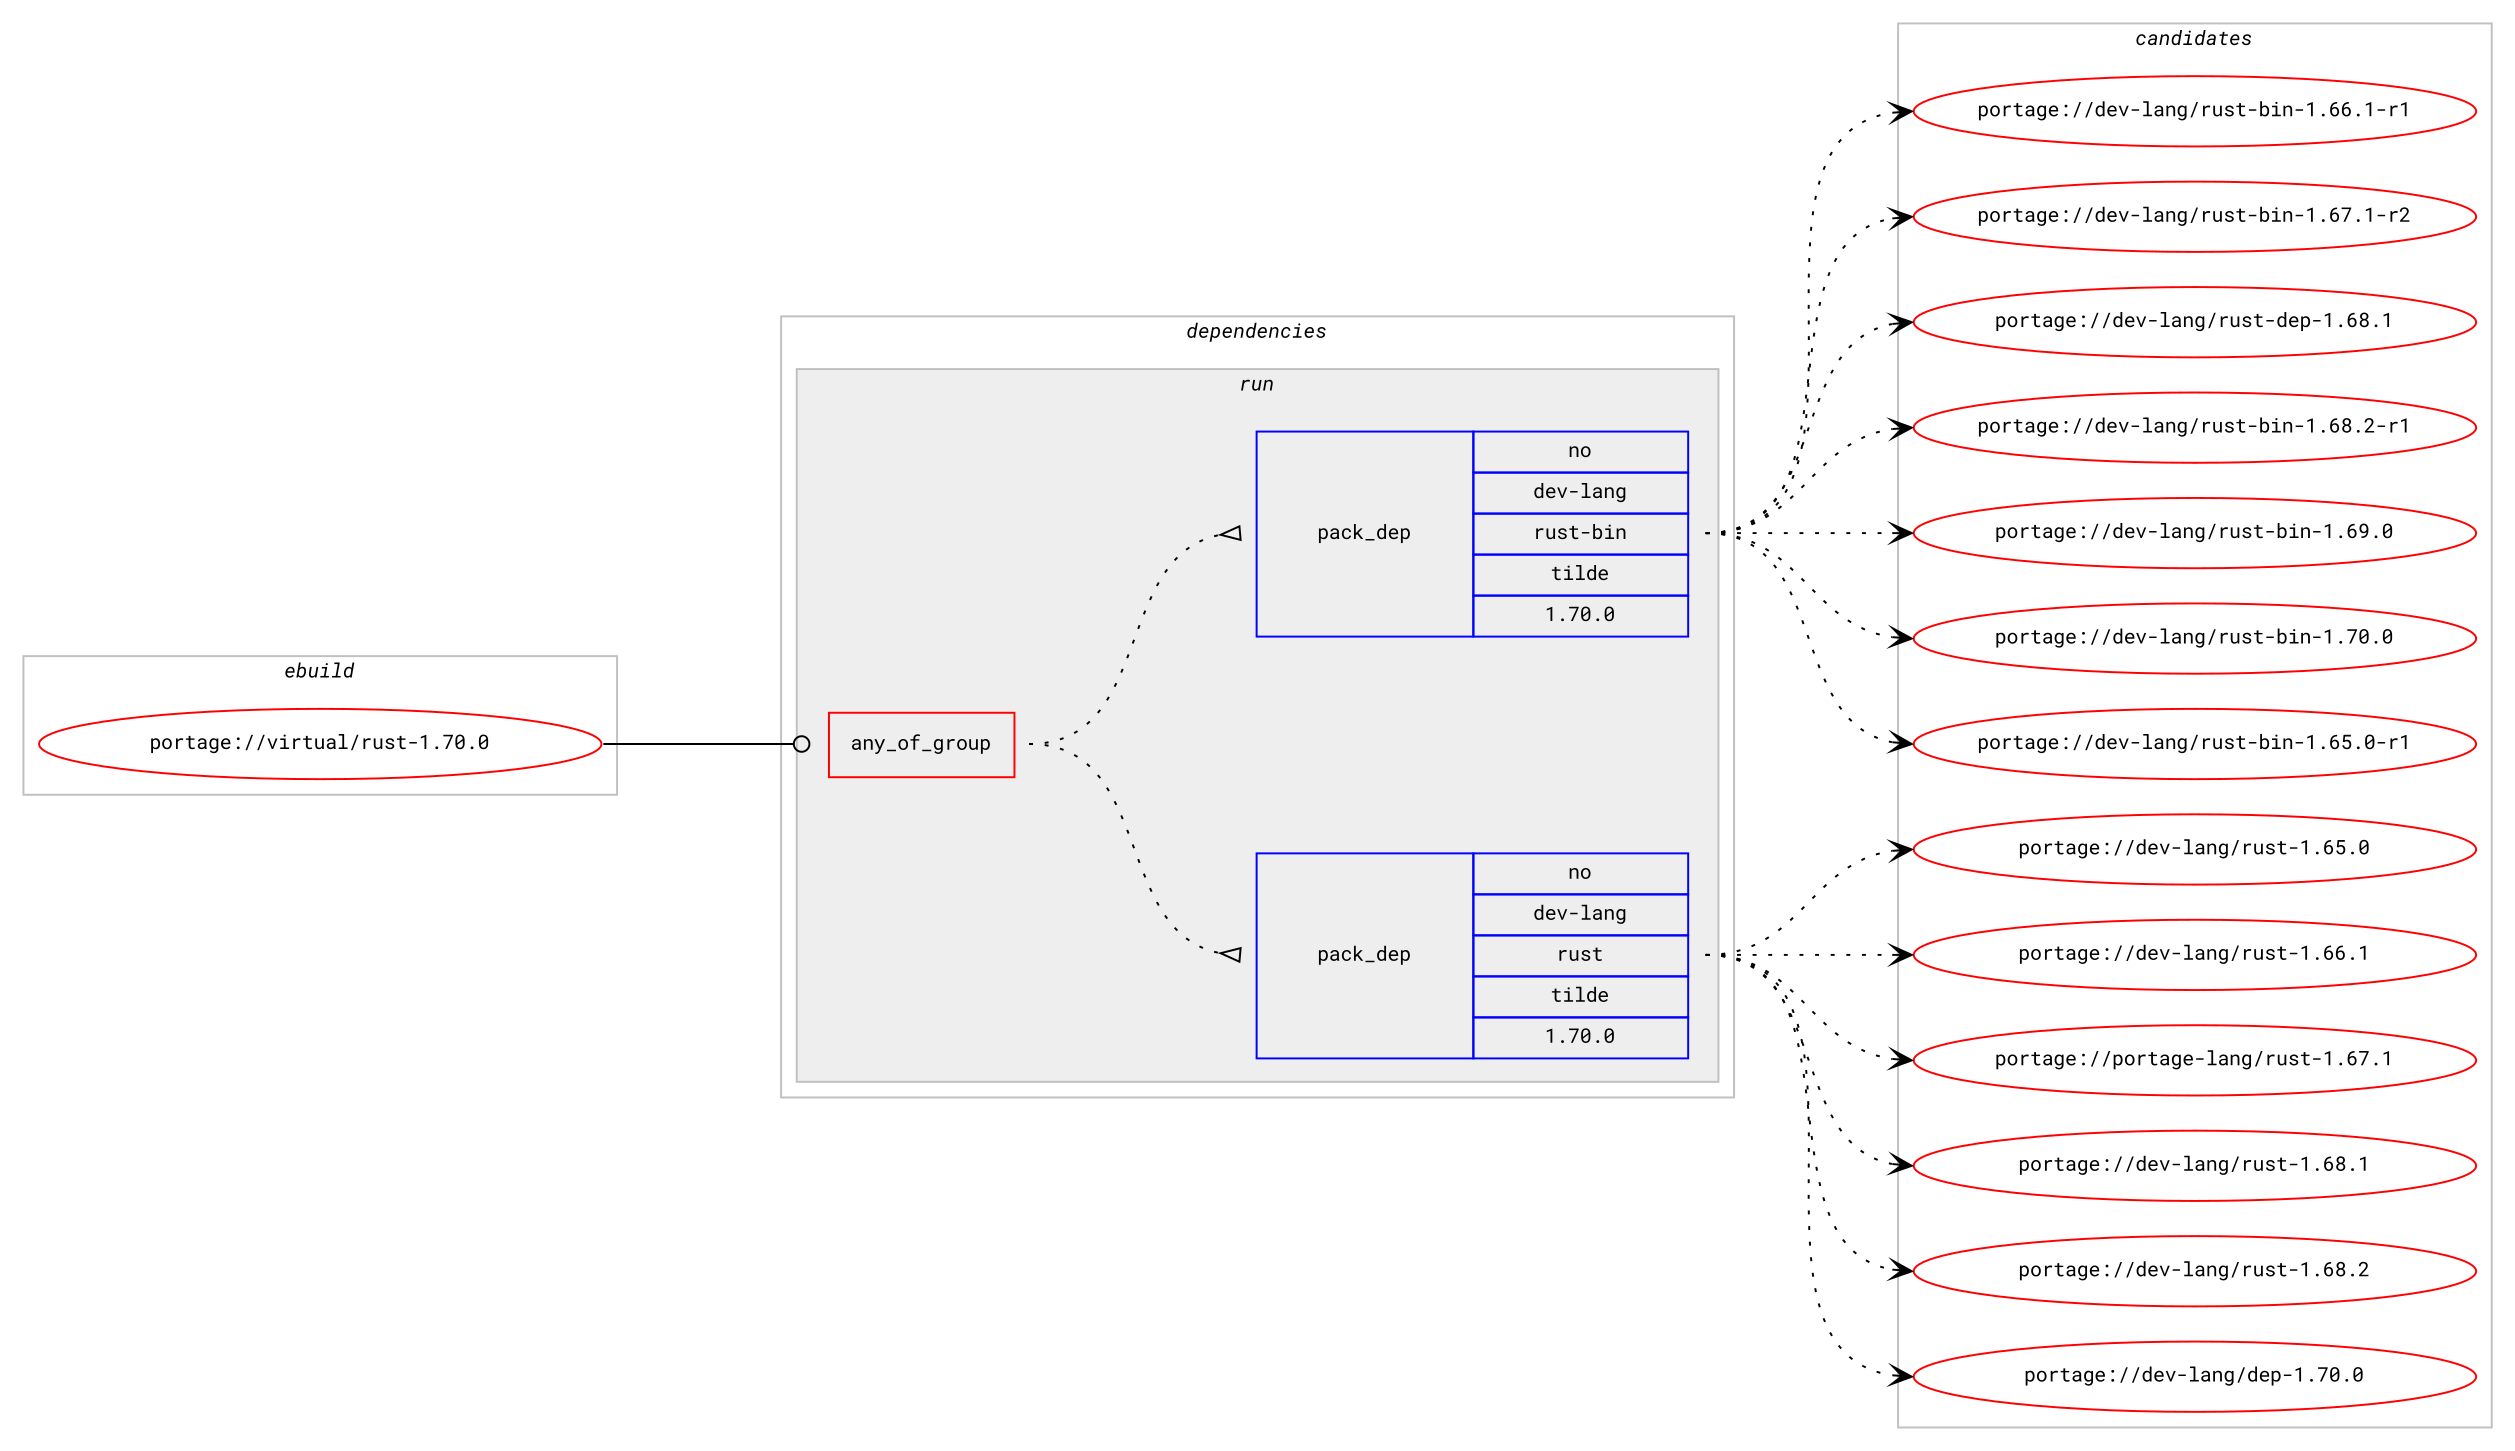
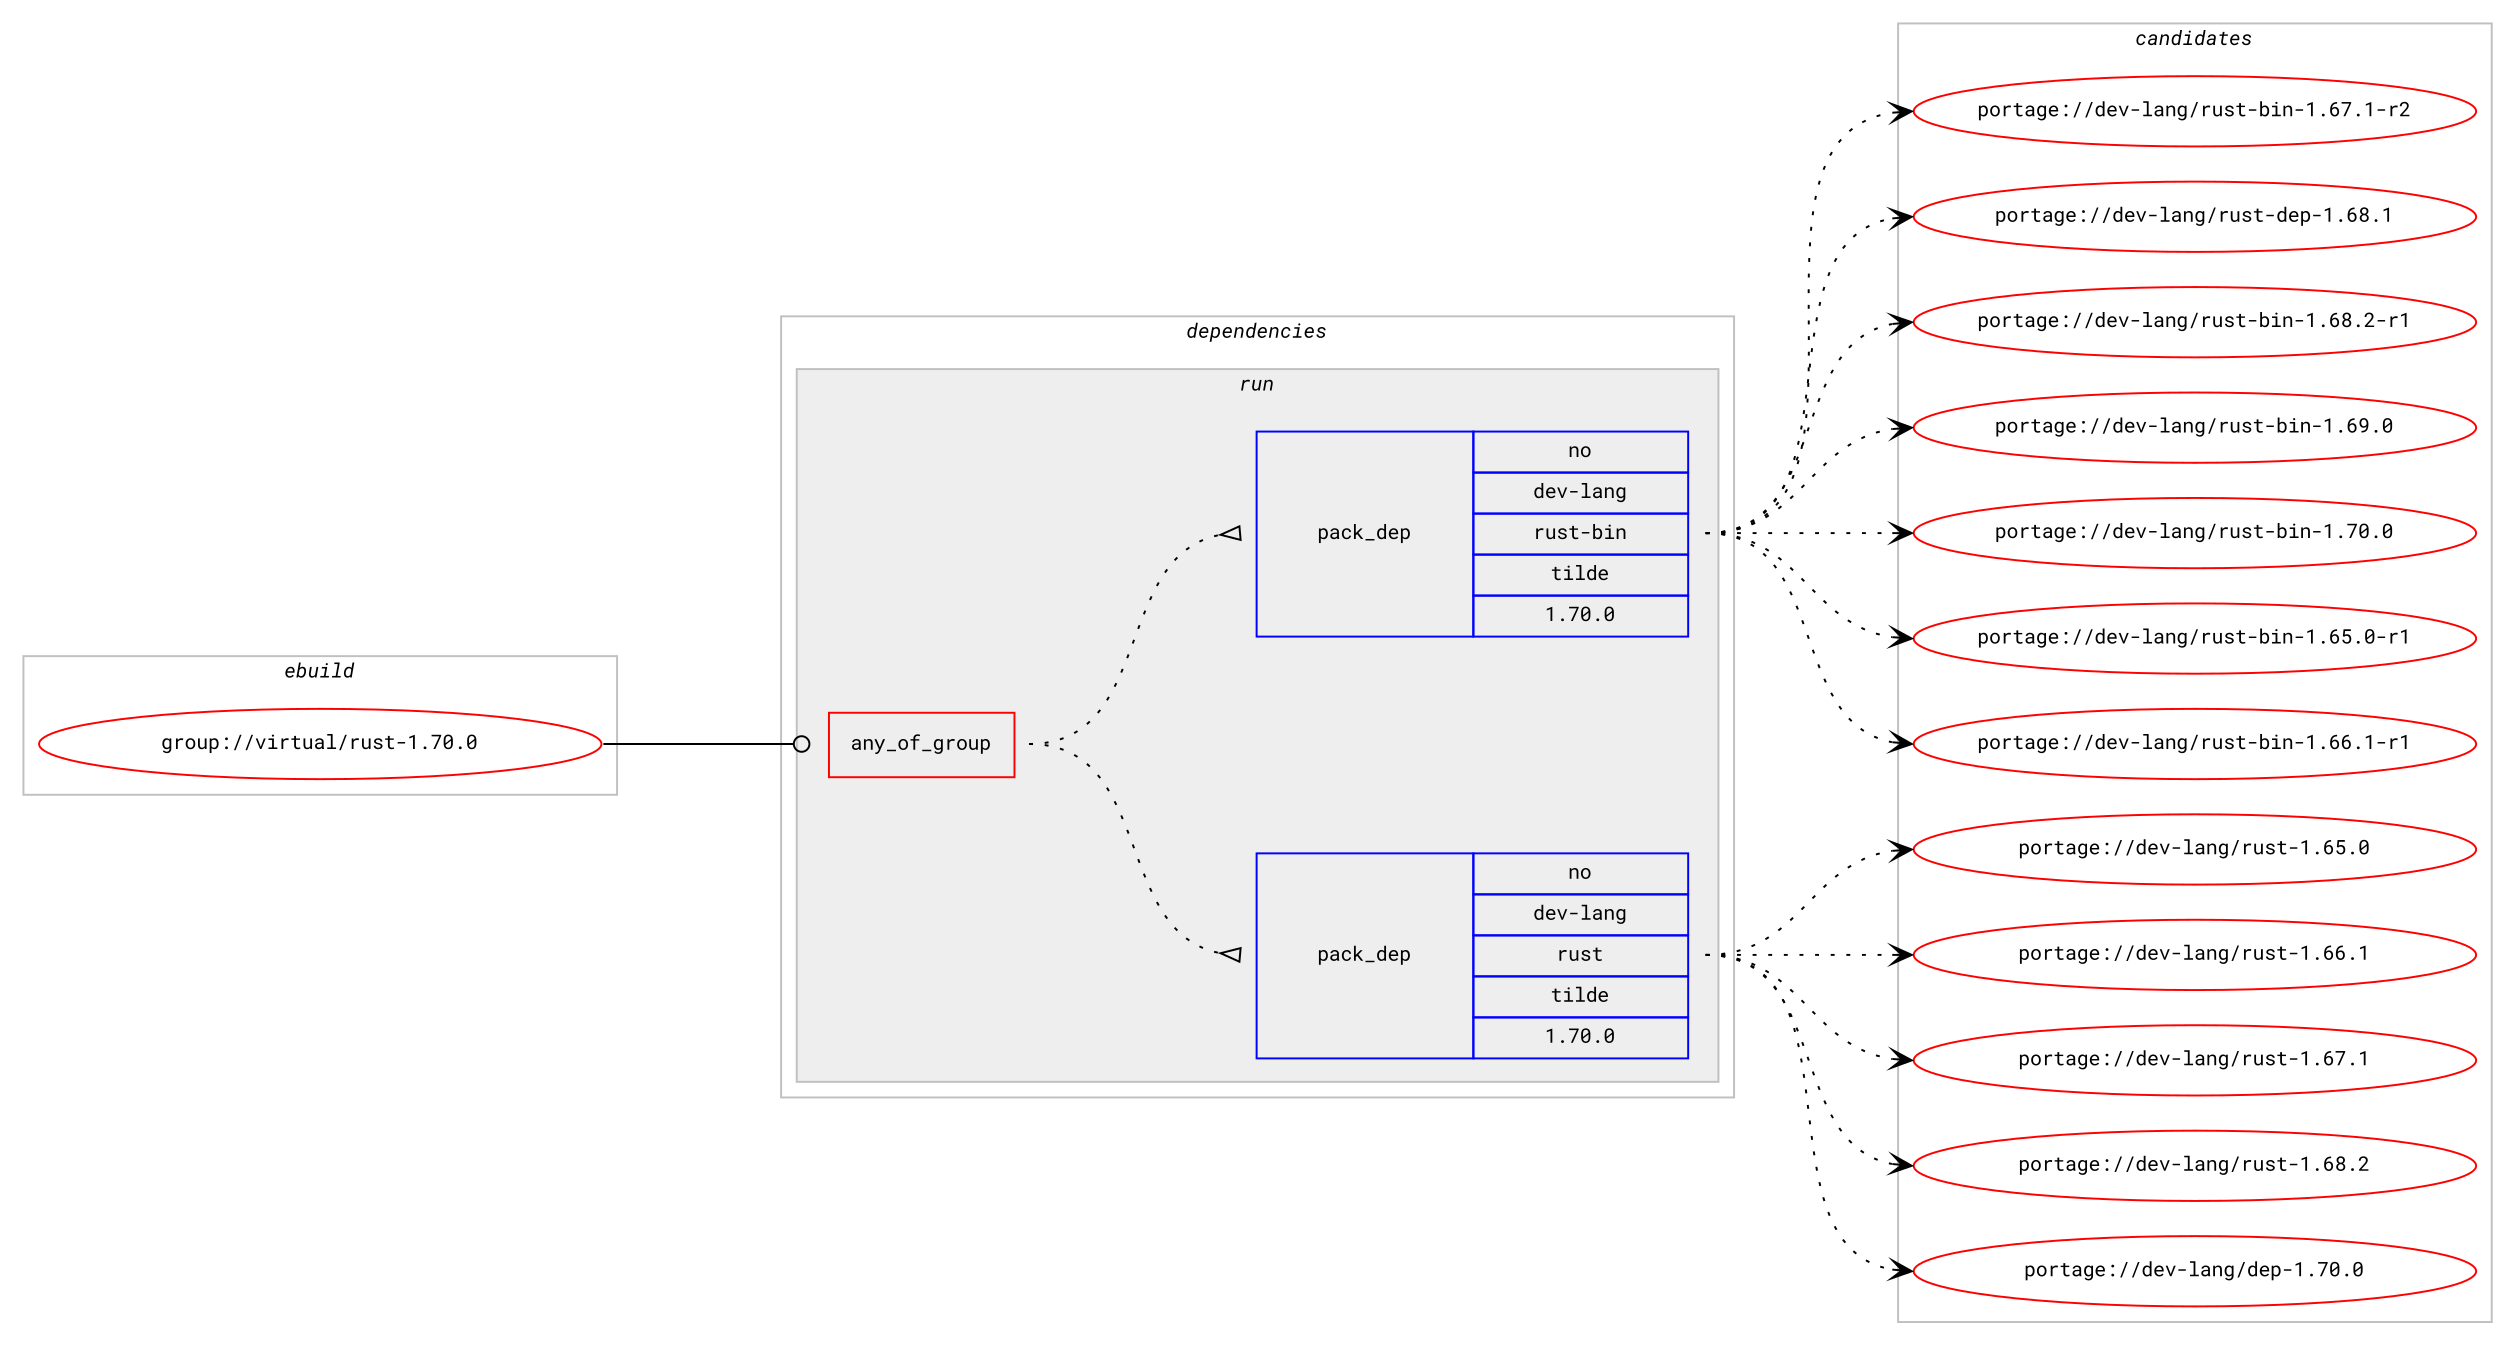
(320, 744) -> (320, 744)
(2195, 1060) -> (2195, 1060)
(2195, 1166) -> none
